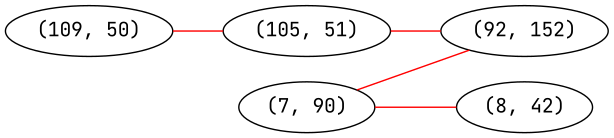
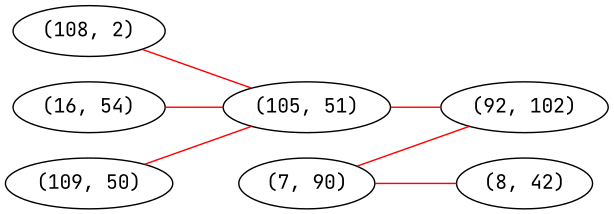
none -> (89, 31)
(525, 31) -> (525, 107)
none -> (89, 107)
